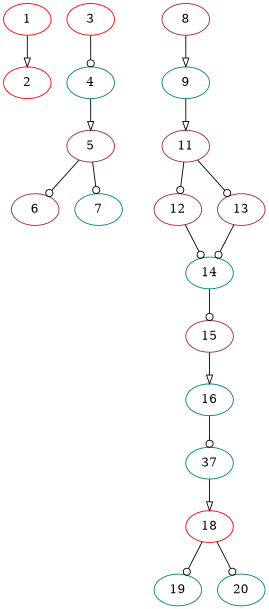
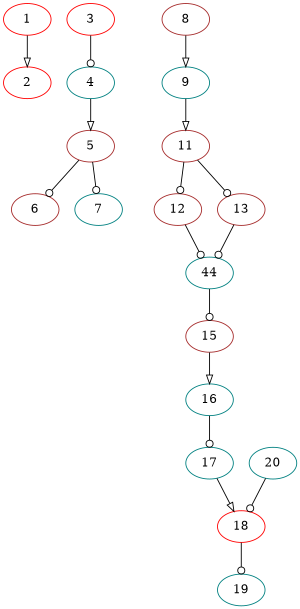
(210, 273) -> (210, 273)
(210, 463) -> (210, 463)
(224, 555) -> (259, 492)
